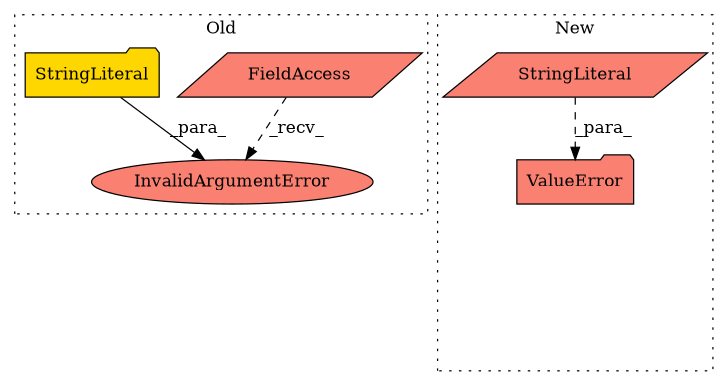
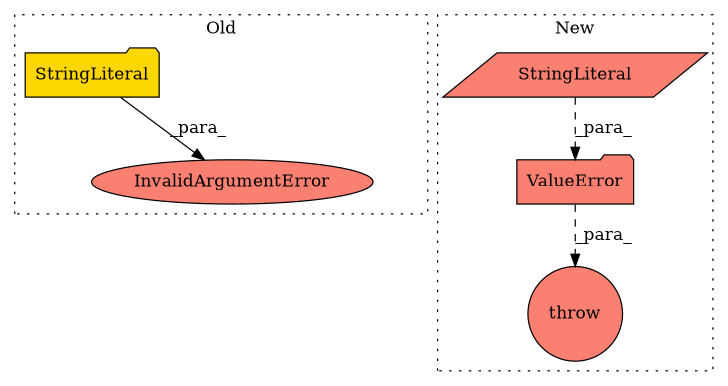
(300, 75) -> none
none -> (575, 314)
